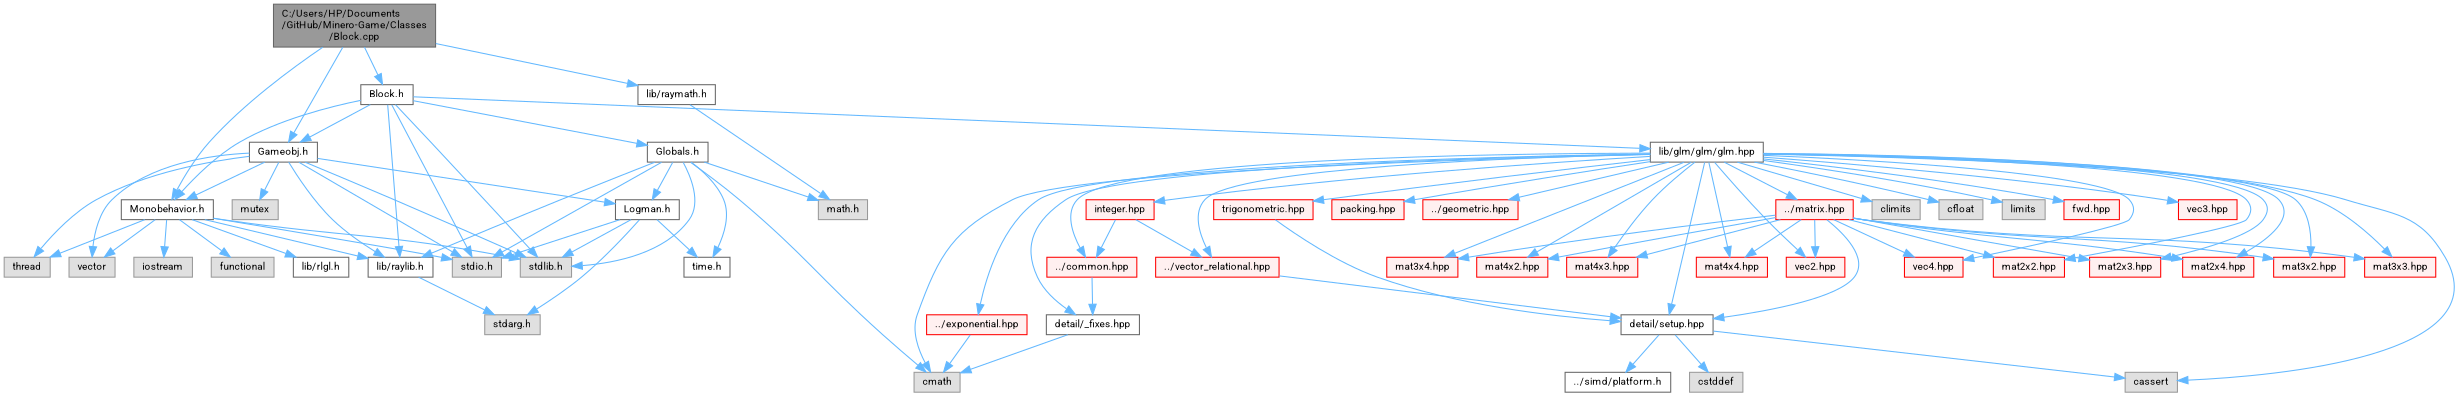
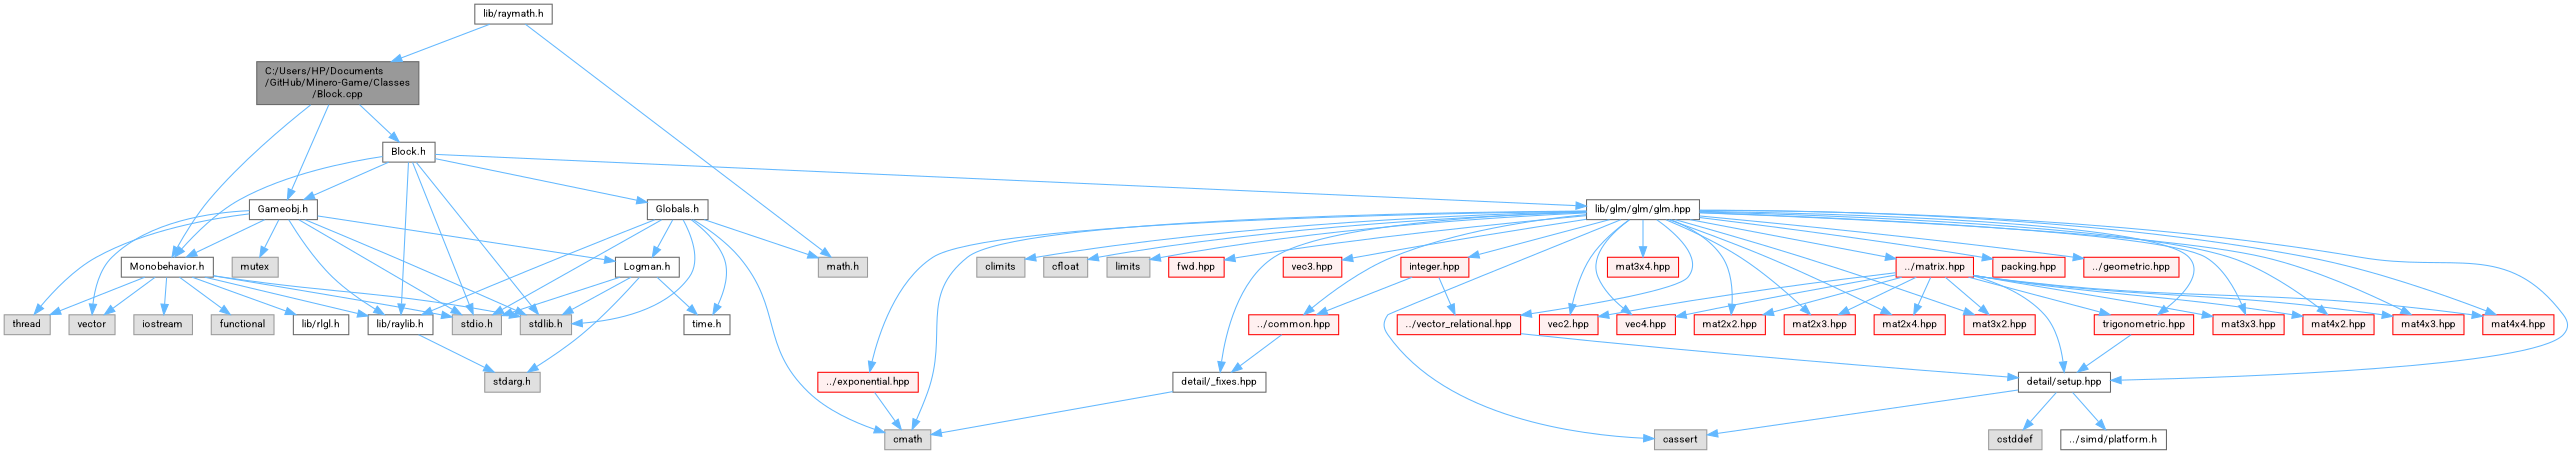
(532, 63) -> (445, 41)
(1614, 236) -> (2034, 295)
